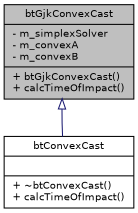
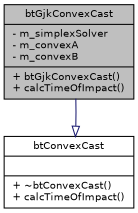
(62, 123) -> (76, 112)
